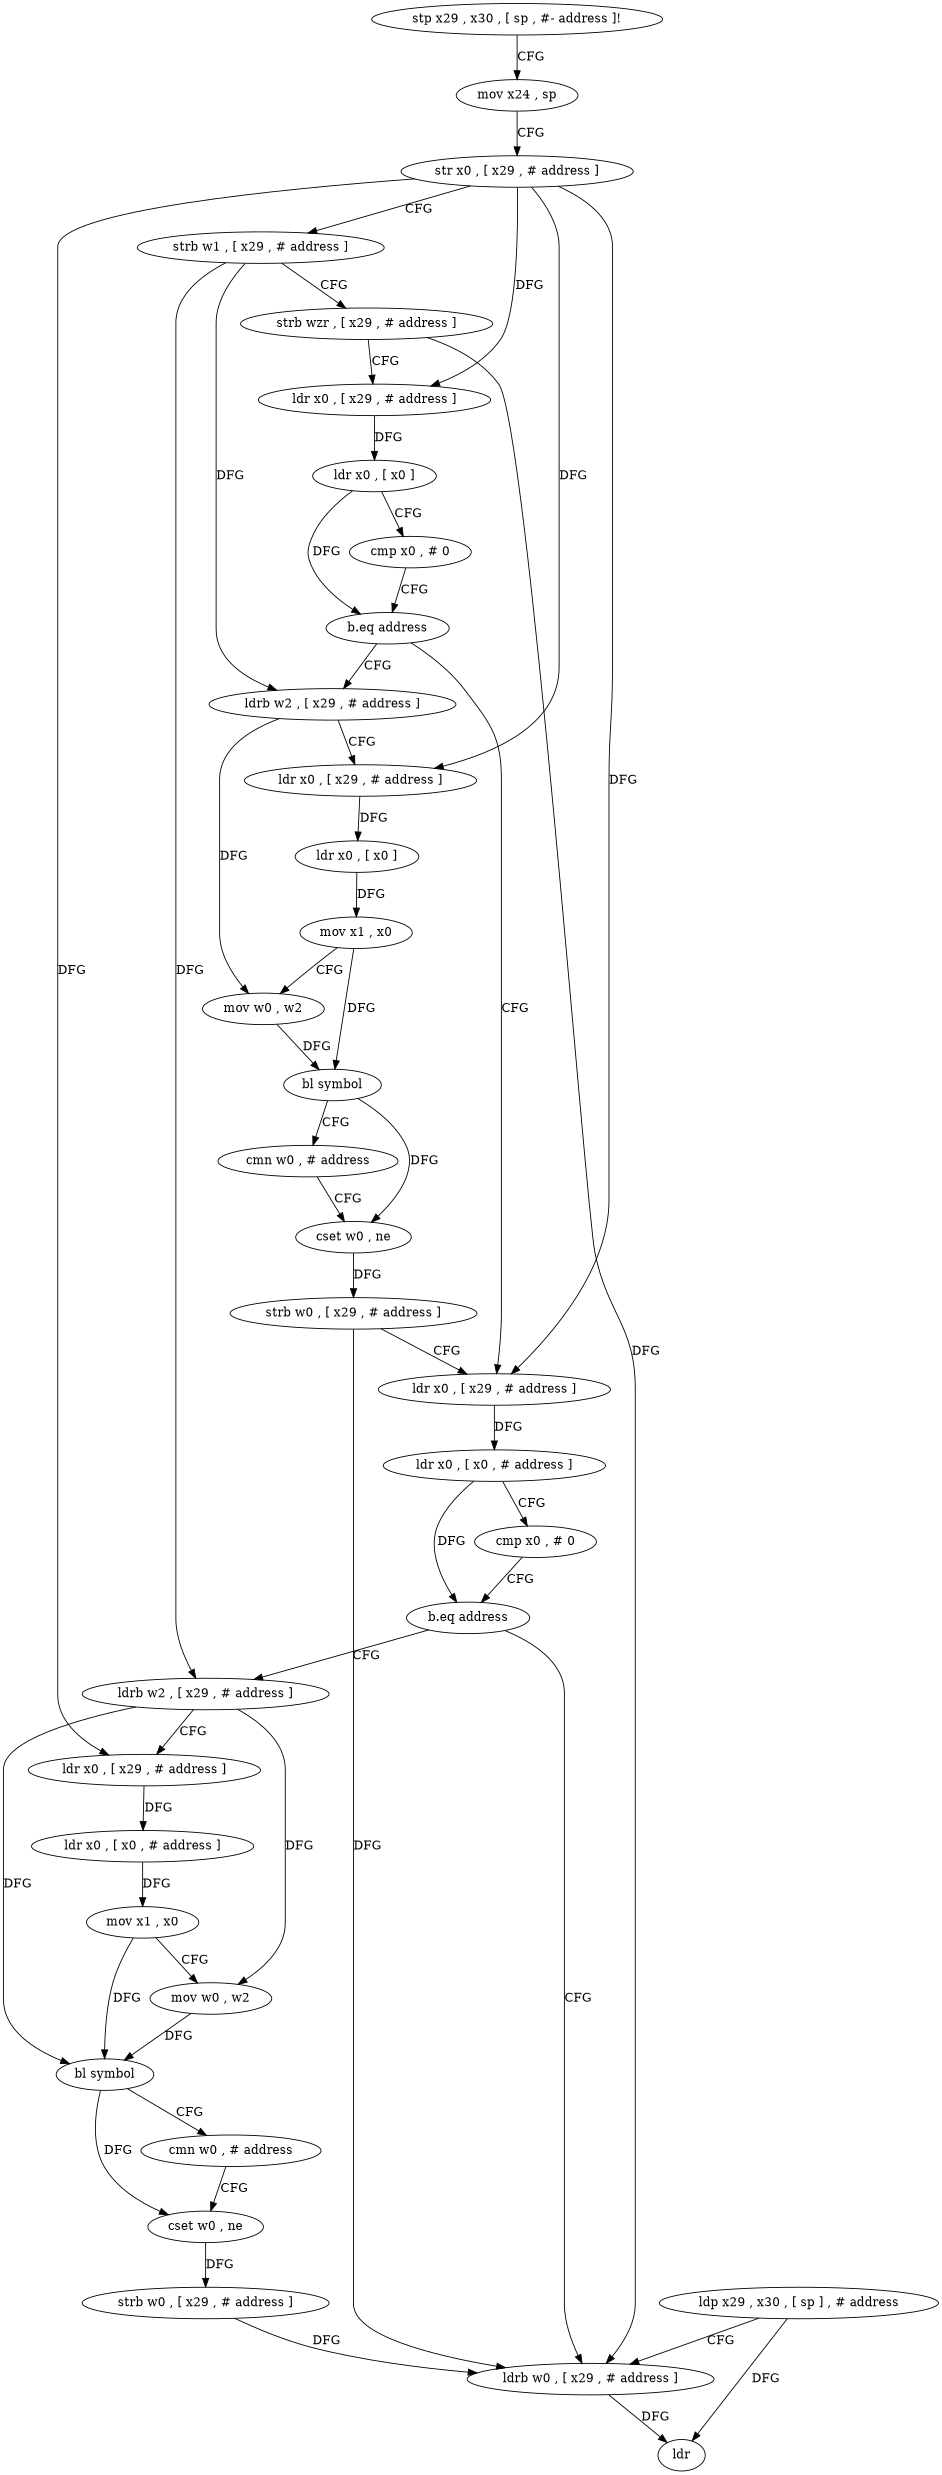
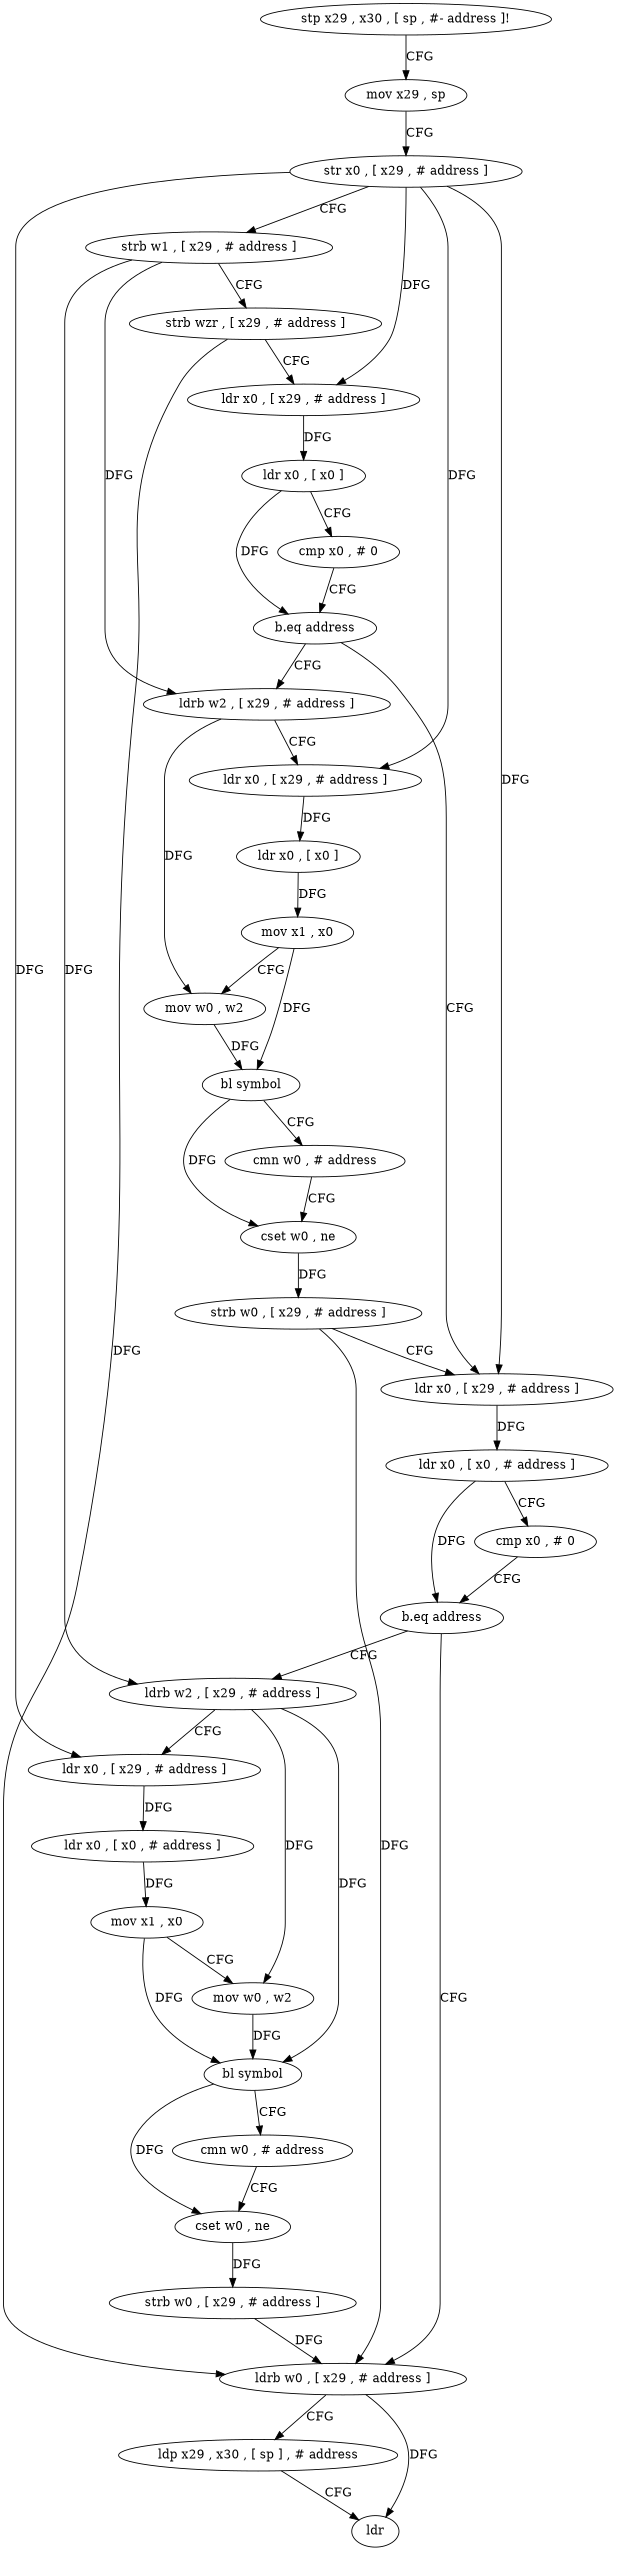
(517, 95) -> (406, 95)
(699, 2340) -> (304, 2414)
(766, 2379) -> (339, 2493)
